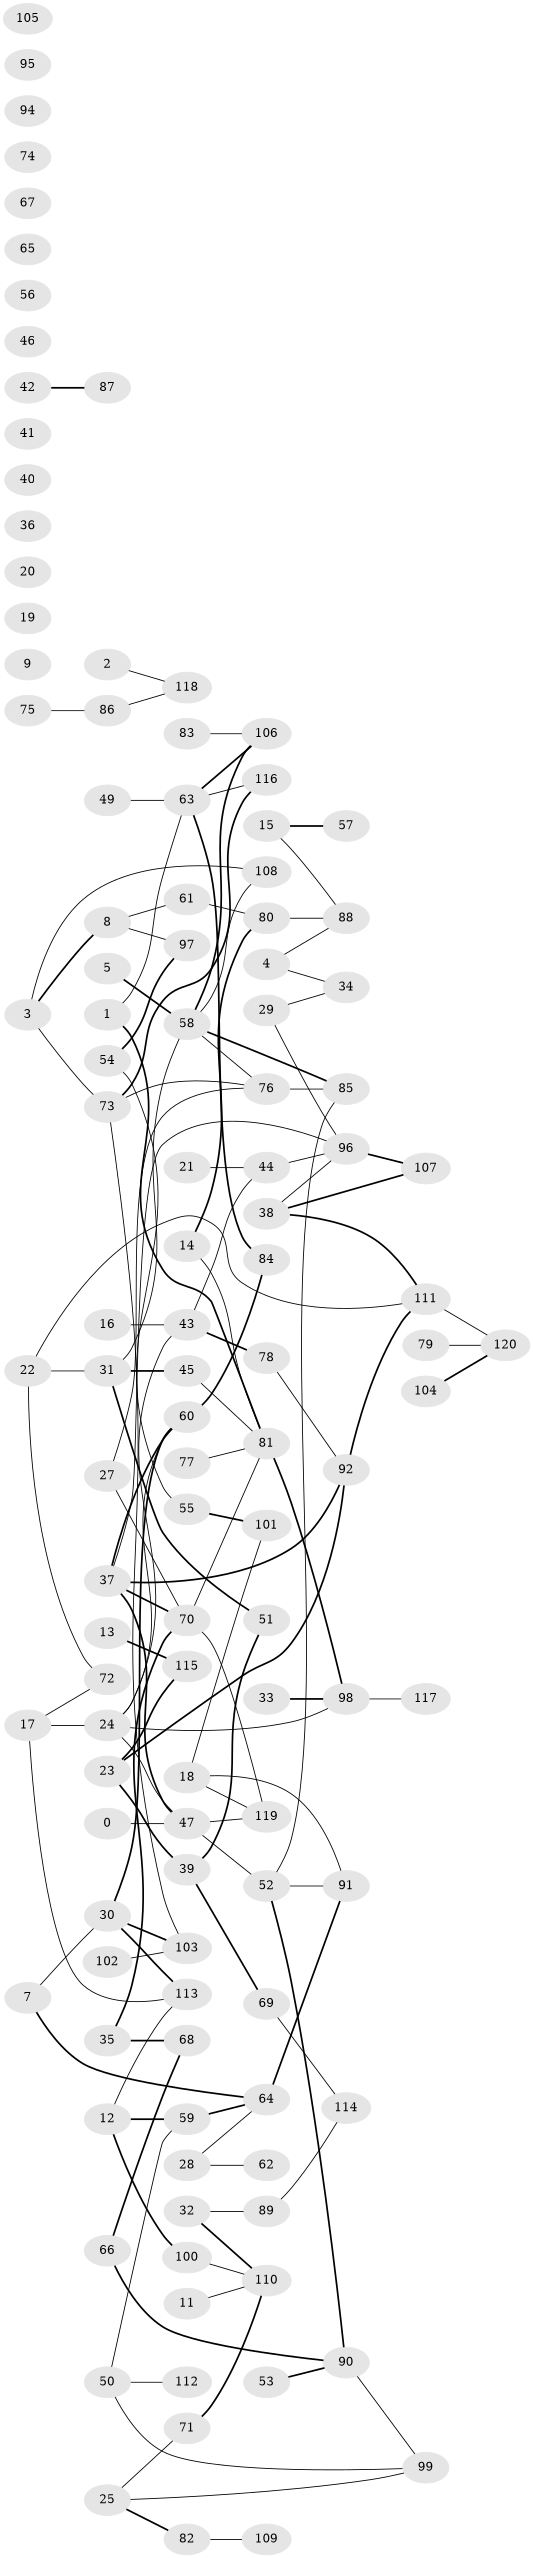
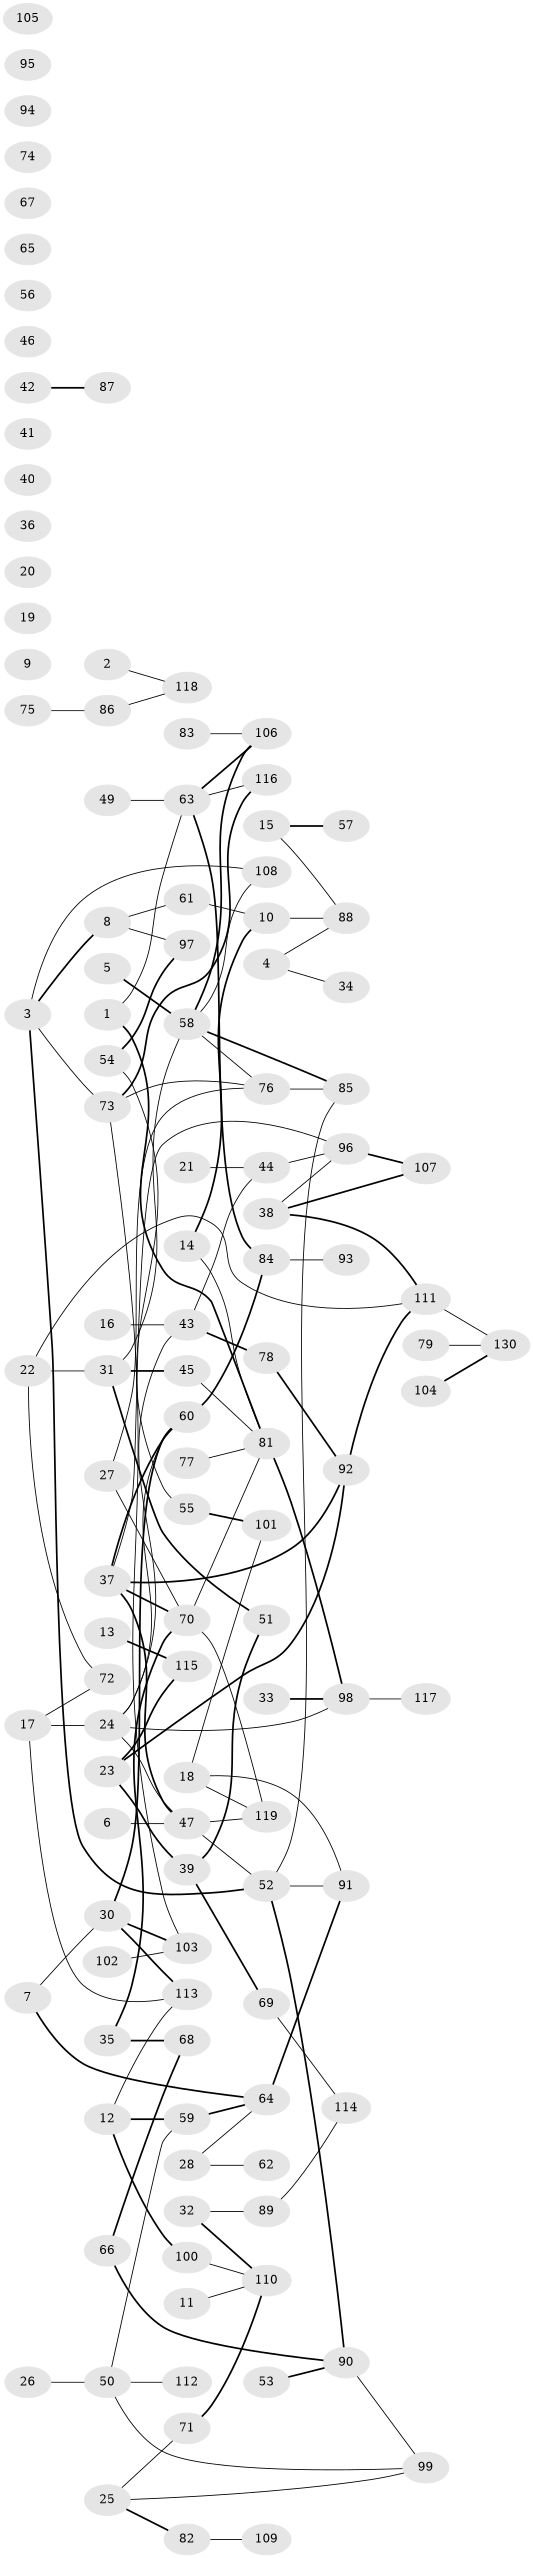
(267, 918) -> (267, 918)
(267, 1010) -> none
none -> (346, 1260)
(505, 1345) -> (505, 1345)
(308, 1416) -> (308, 1416)
none -> (56, 1529)
(107, 1824) -> (107, 1824)
none -> (28, 2382)
